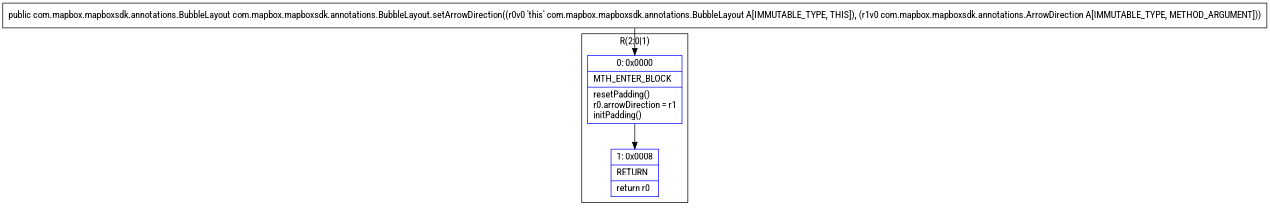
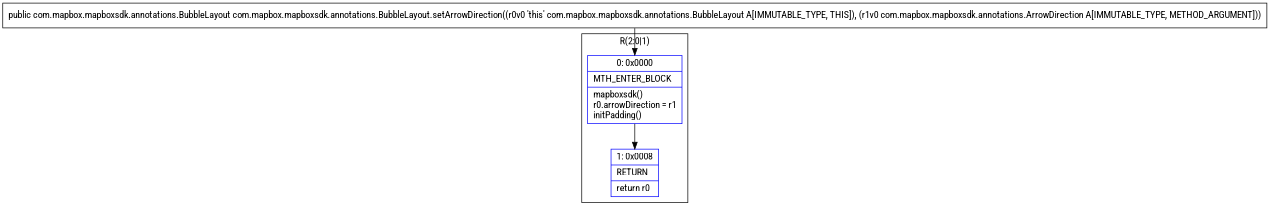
(622, 95) -> (618, 95)
